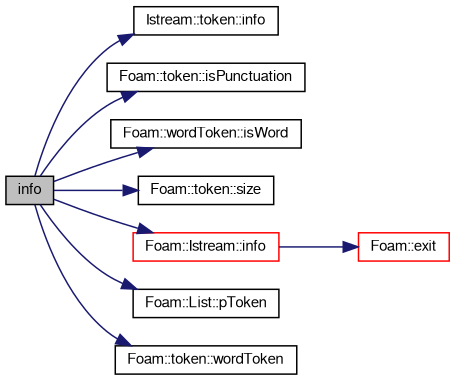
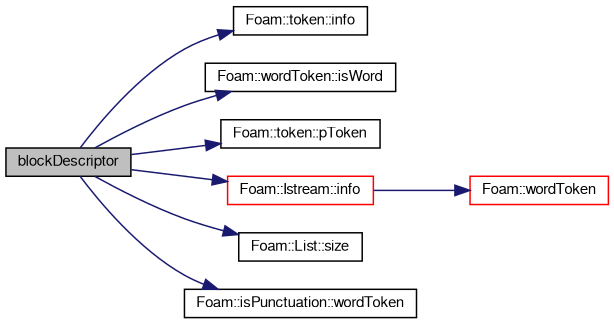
(206, 21) -> (300, 21)
(206, 77) -> none
(30, 190) -> (68, 162)
(206, 190) -> (300, 134)
(404, 247) -> (539, 190)
(206, 303) -> (300, 247)
(206, 360) -> (300, 303)
